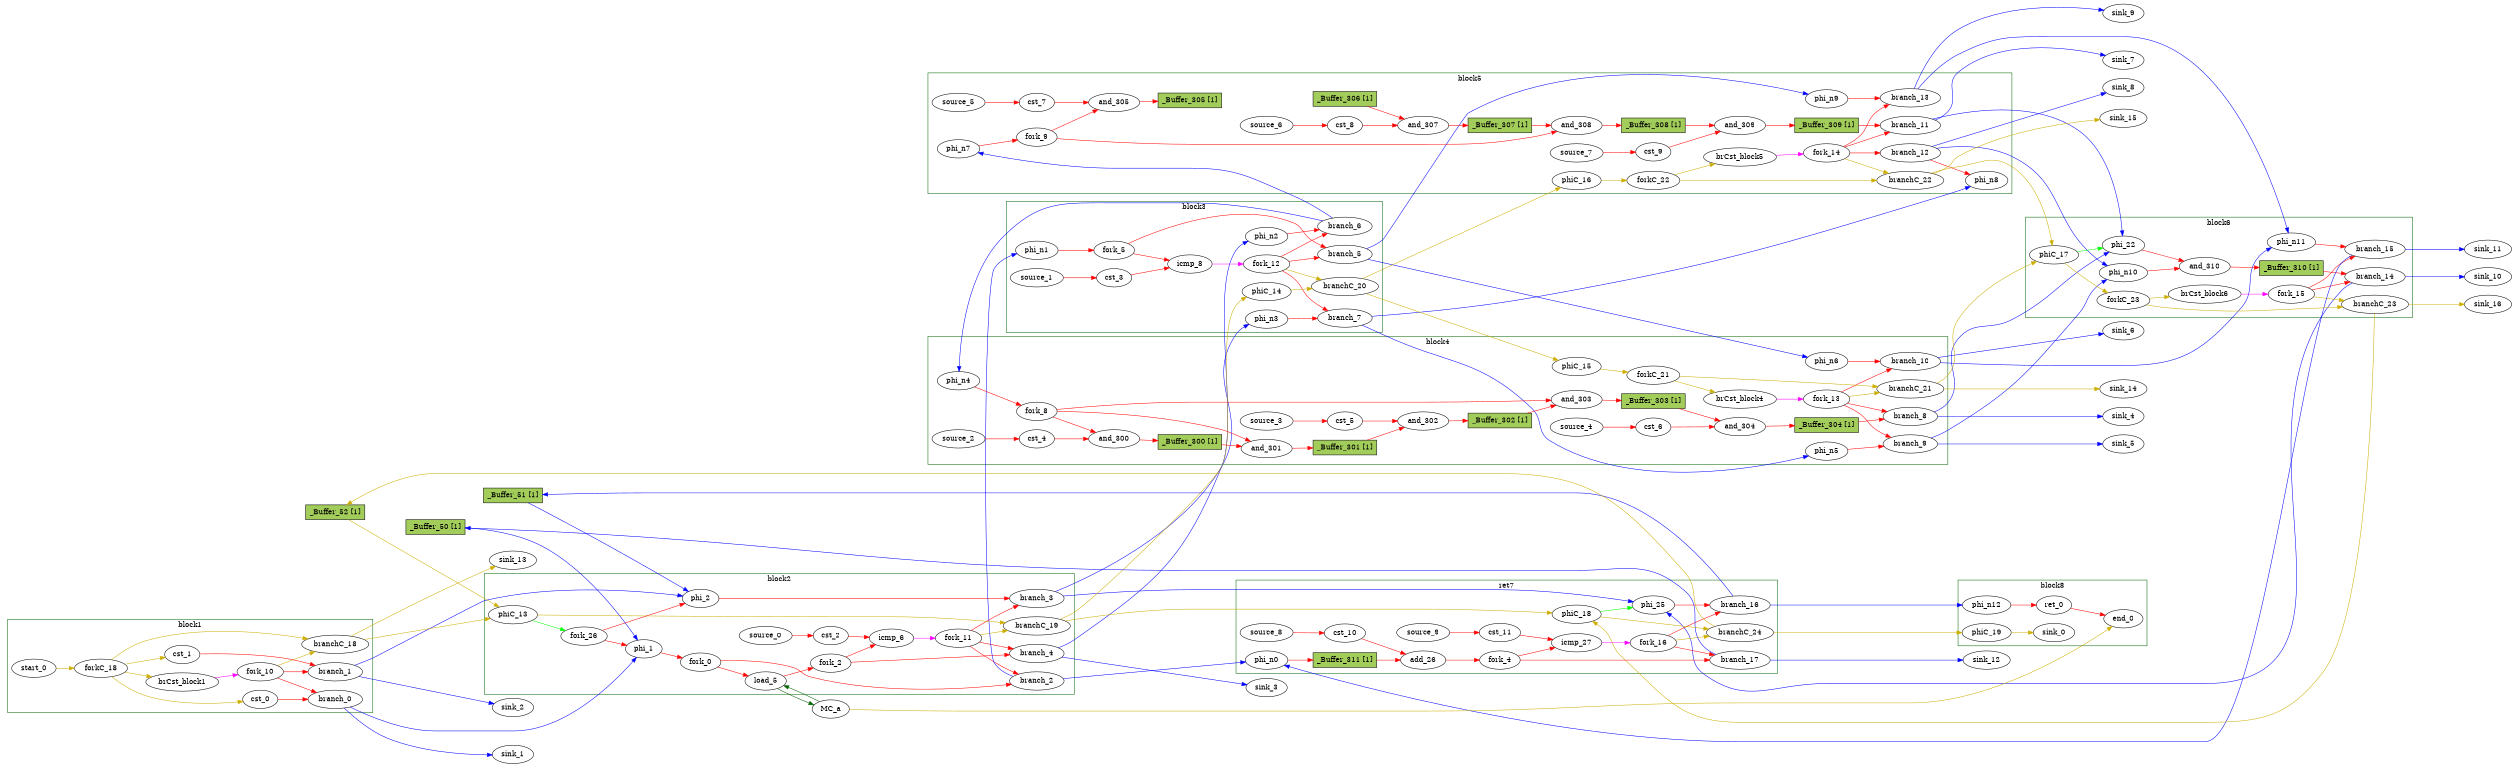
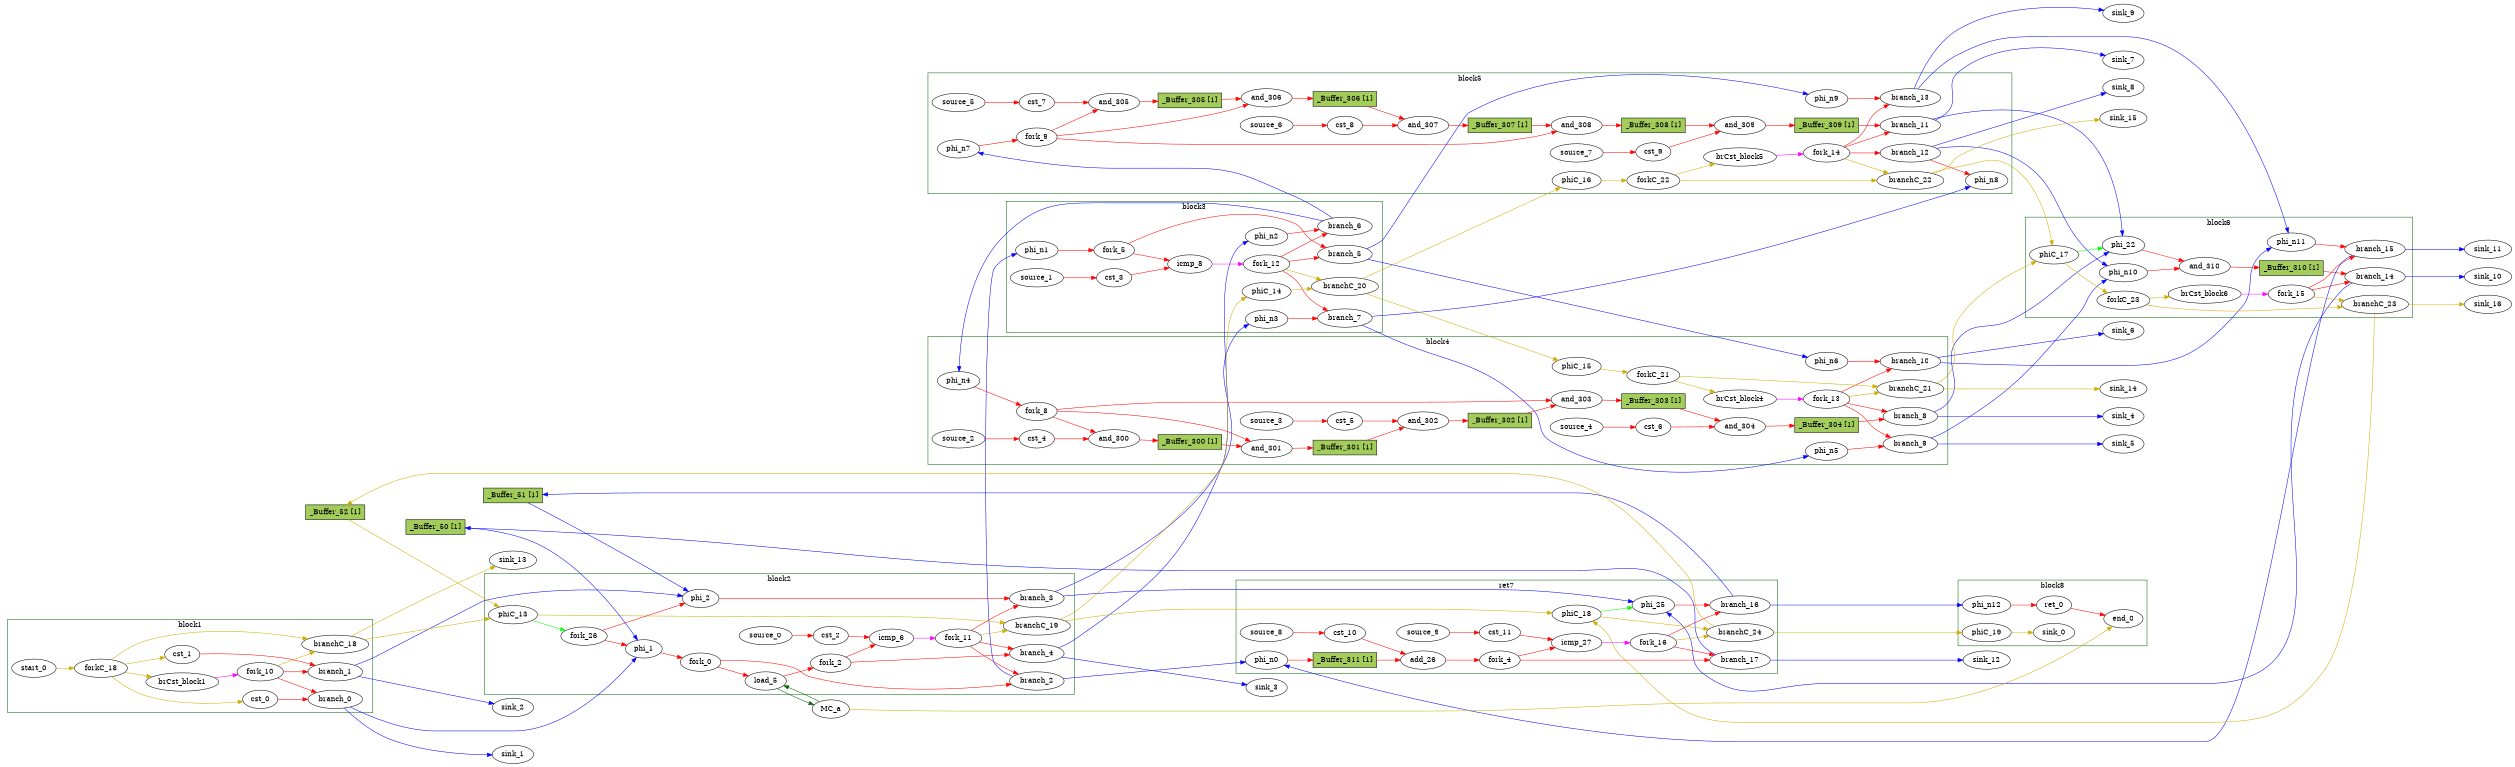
none -> (1267, 98)
